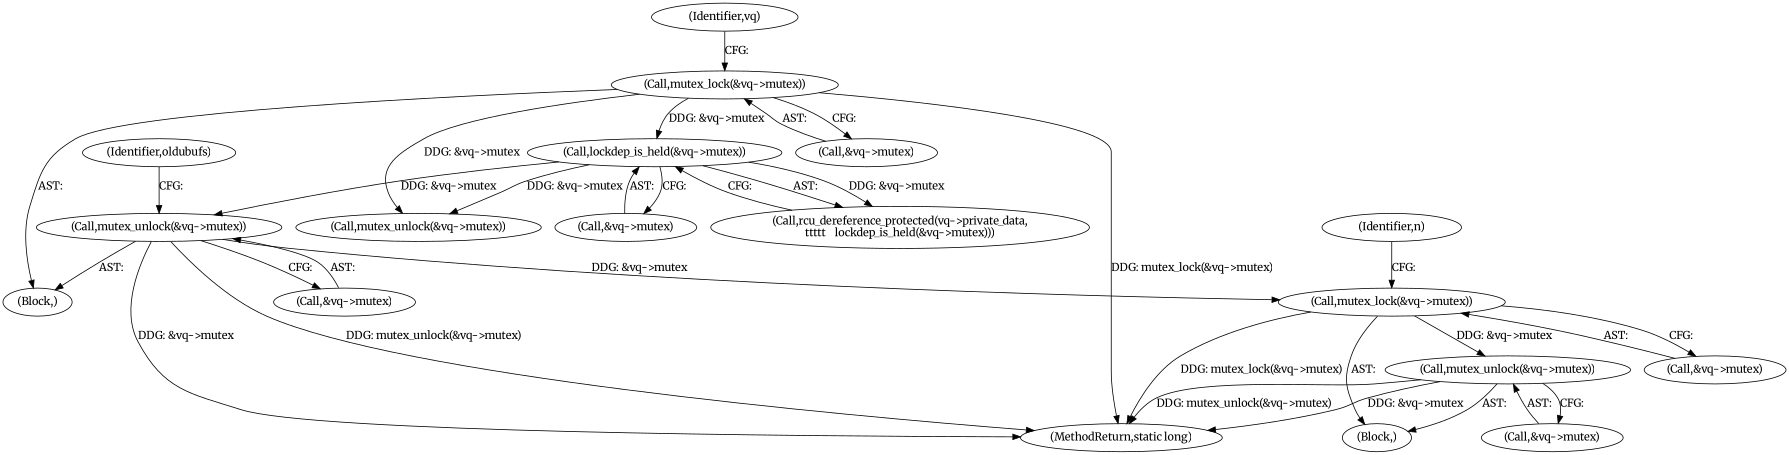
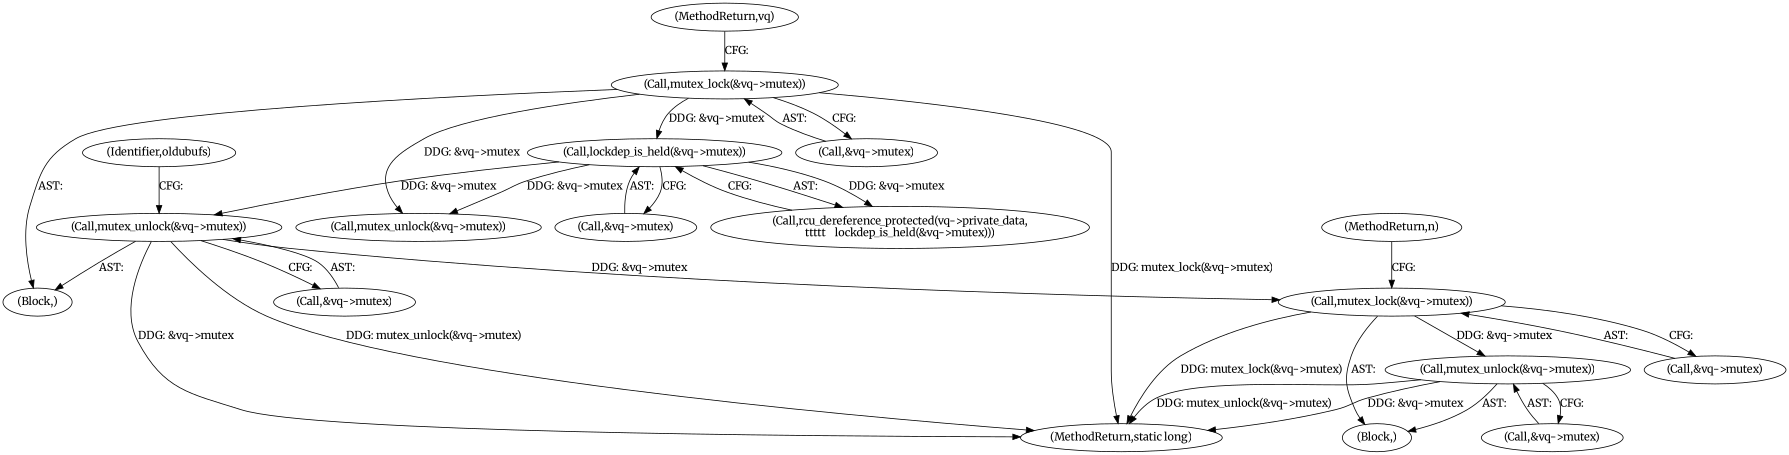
(725, 17) -> (725, 17)
(1392, 227) -> (1392, 227)
